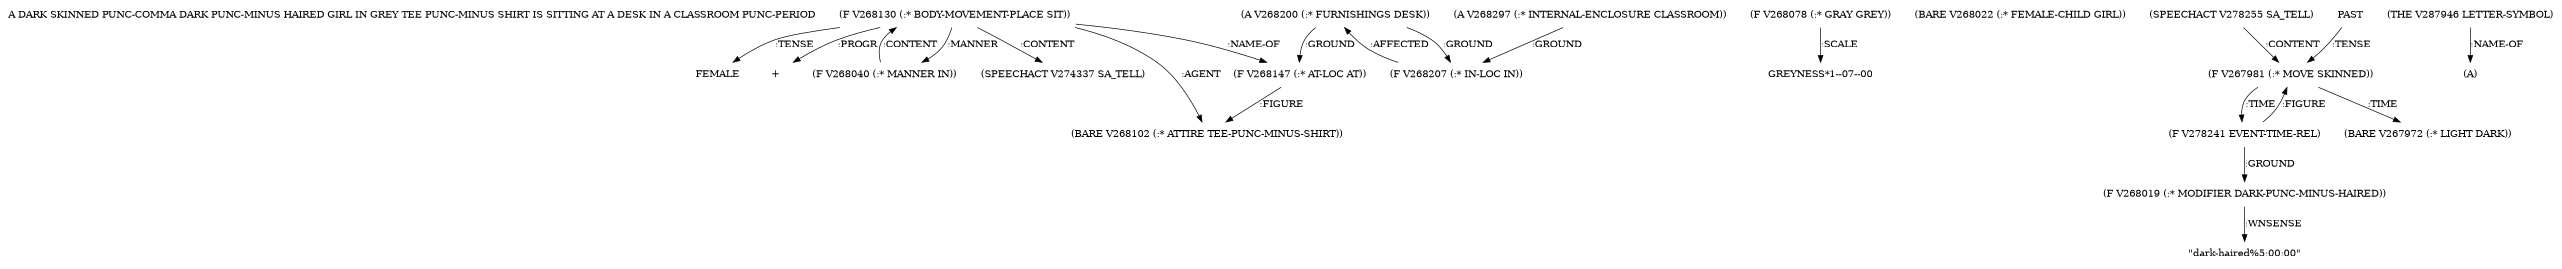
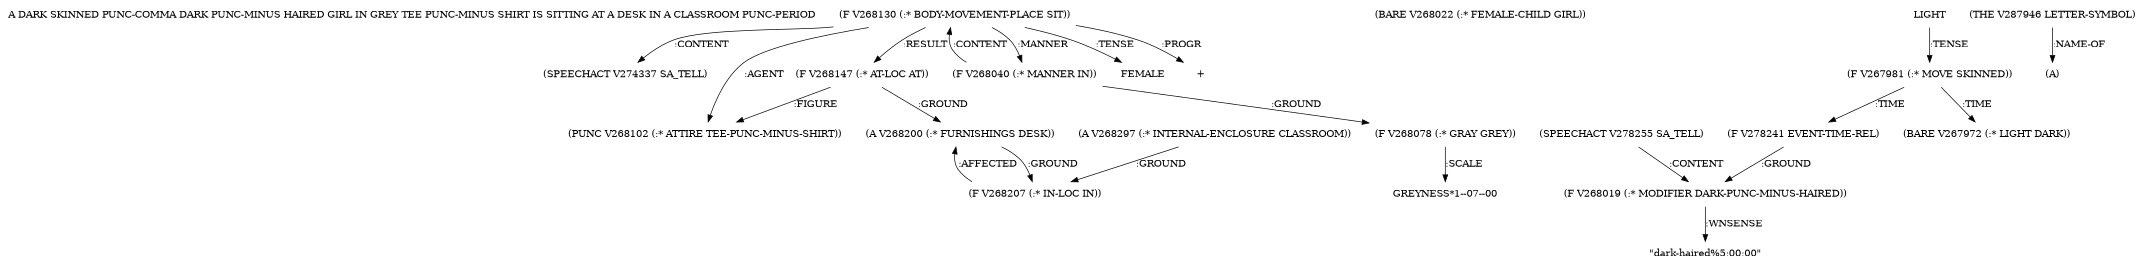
(2350, 15) -> (1930, 15)
(1305, 40) -> (908, 103)
(2259, 42) -> (1661, 162)
(1254, 45) -> (925, 45)
none -> (1232, 104)
(2276, 109) -> none
(1207, 134) -> (705, 134)
